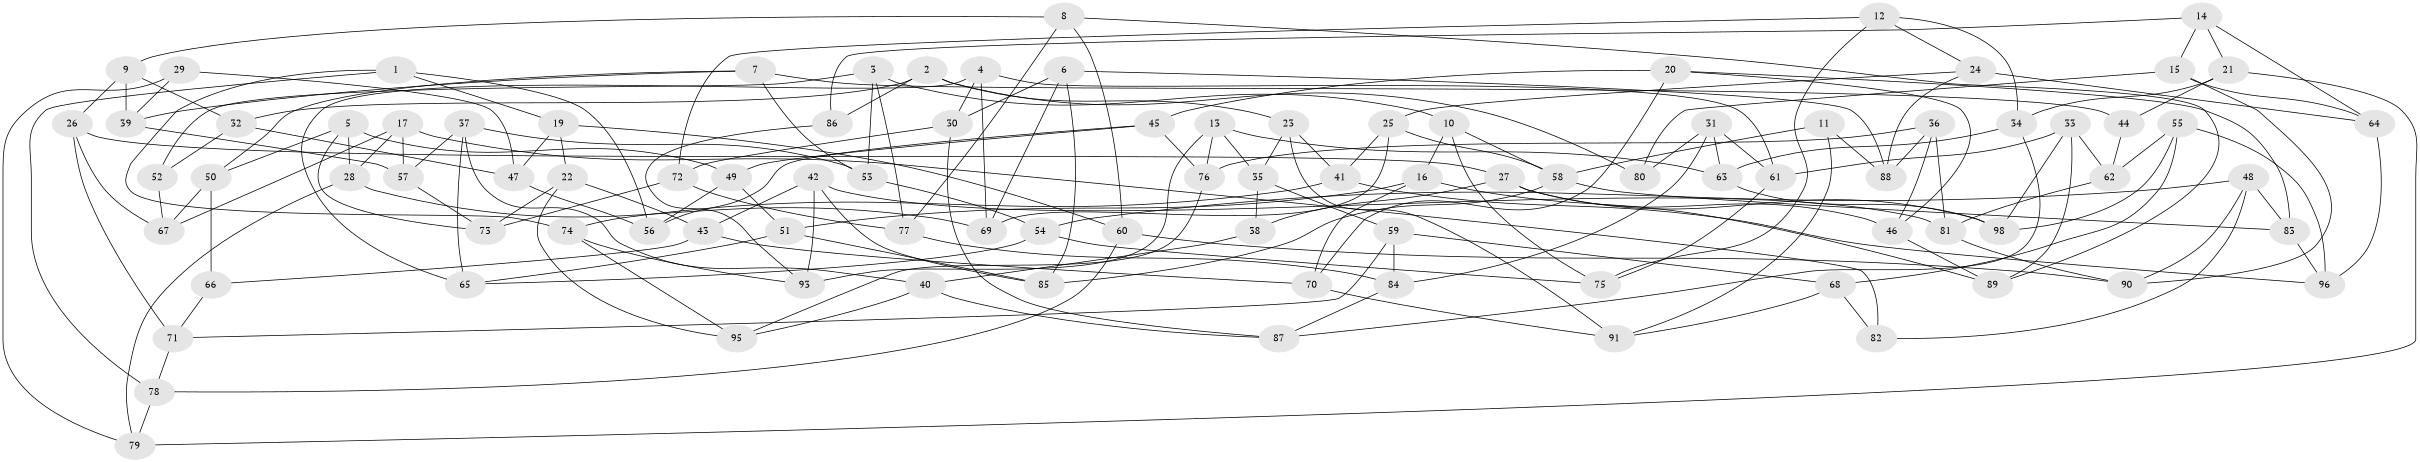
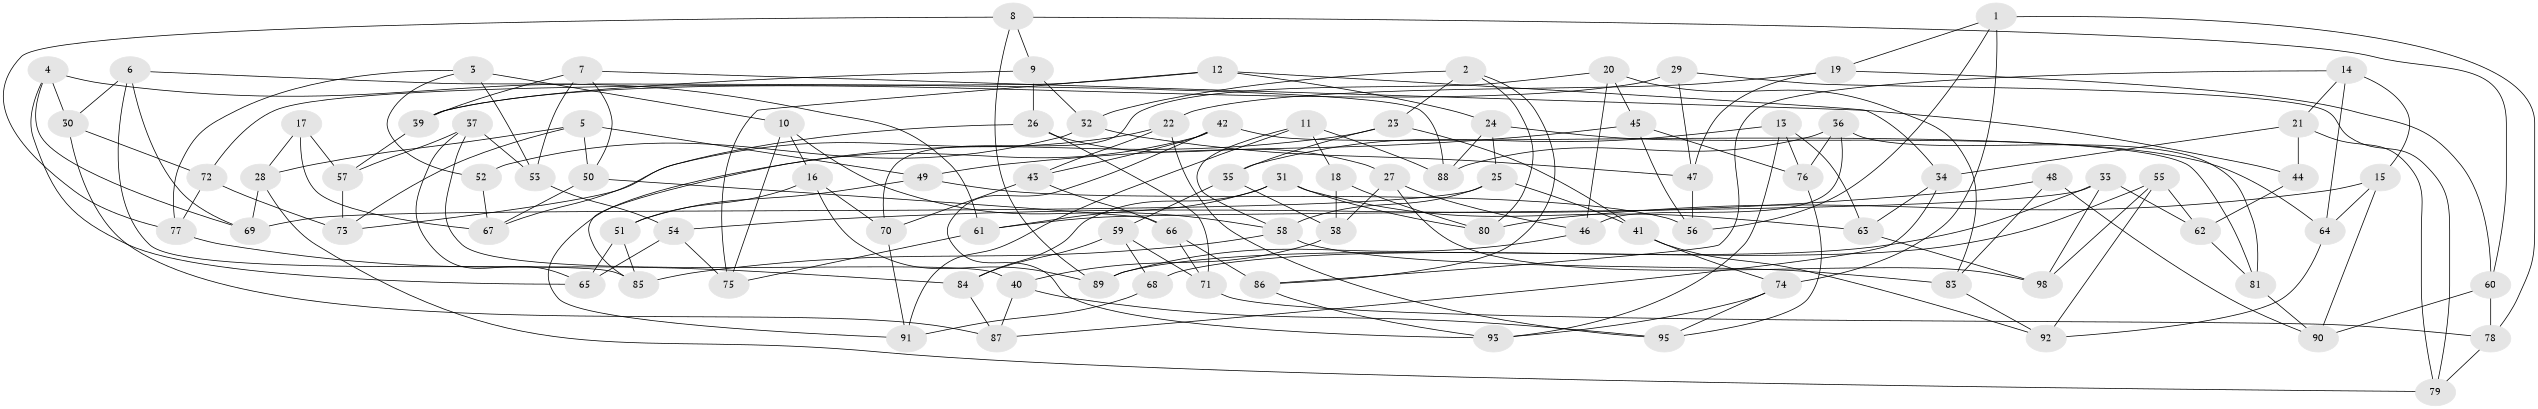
none -> (1336, 178)
none -> (1203, 250)
(2325, 285) -> (2046, 339)
(1877, 339) -> none
